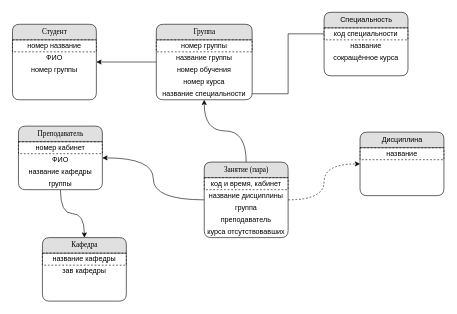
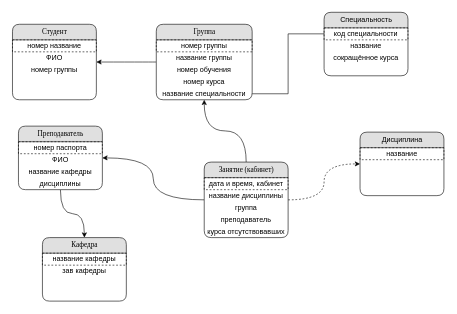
(60, 148) -> (60, 148)
(247, 170) -> (247, 170)
(60, 184) -> (60, 184)
(246, 184) -> (246, 184)
